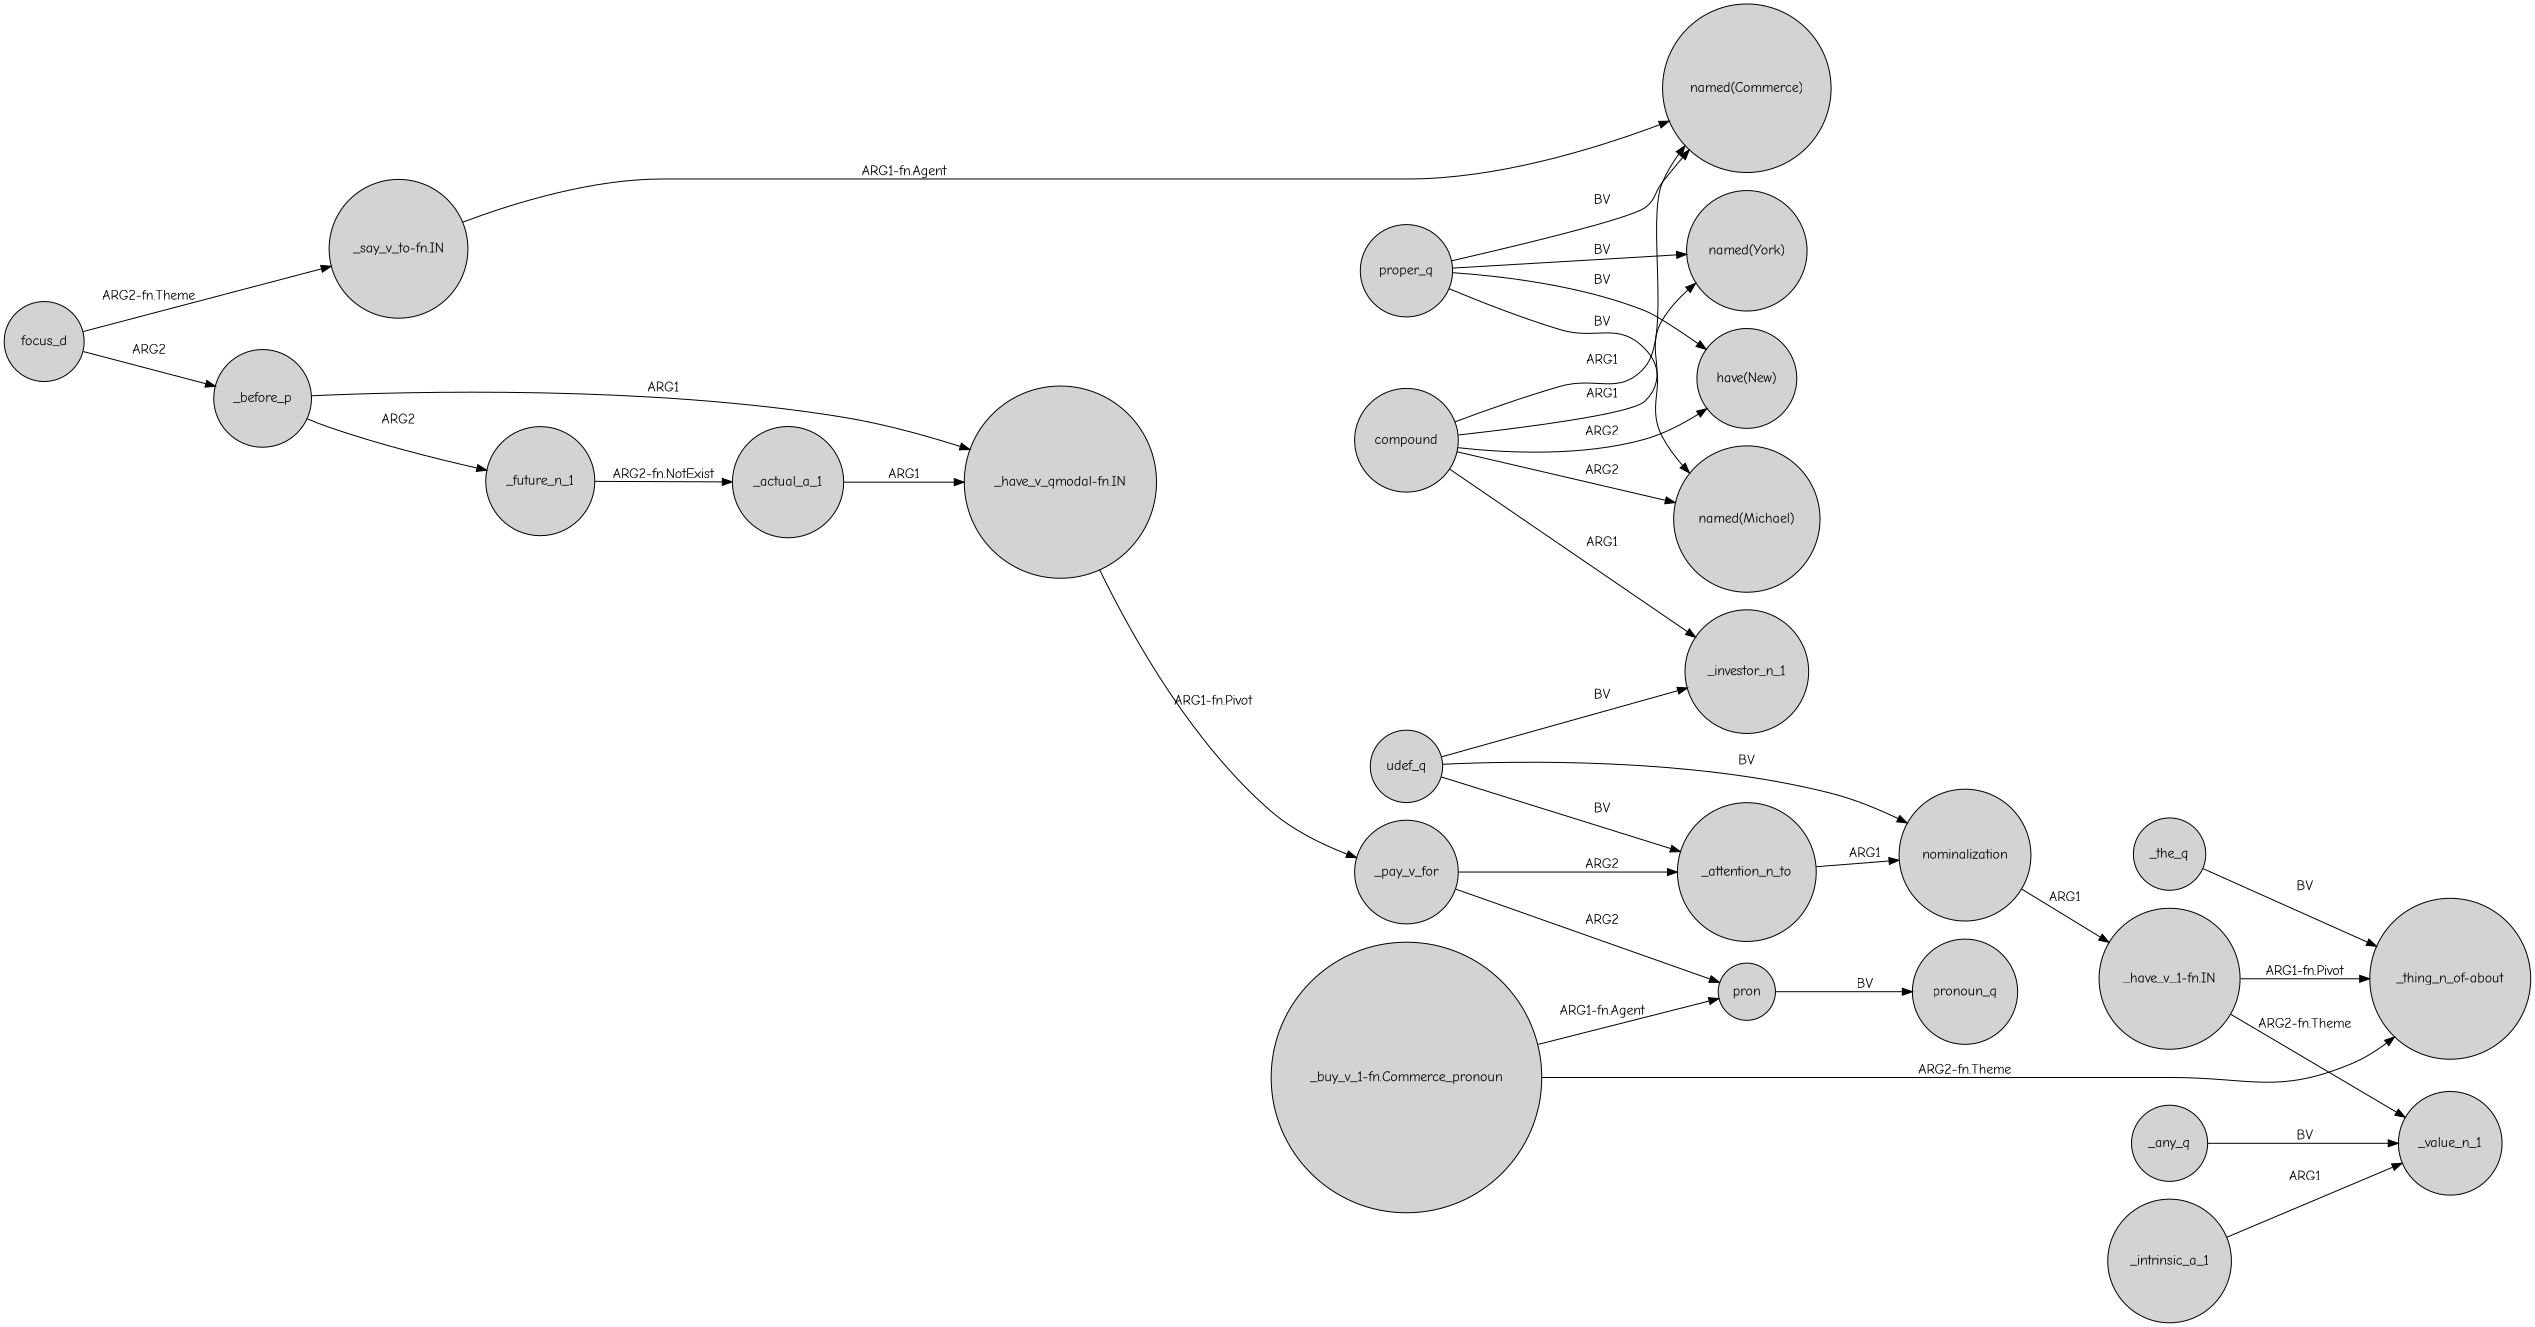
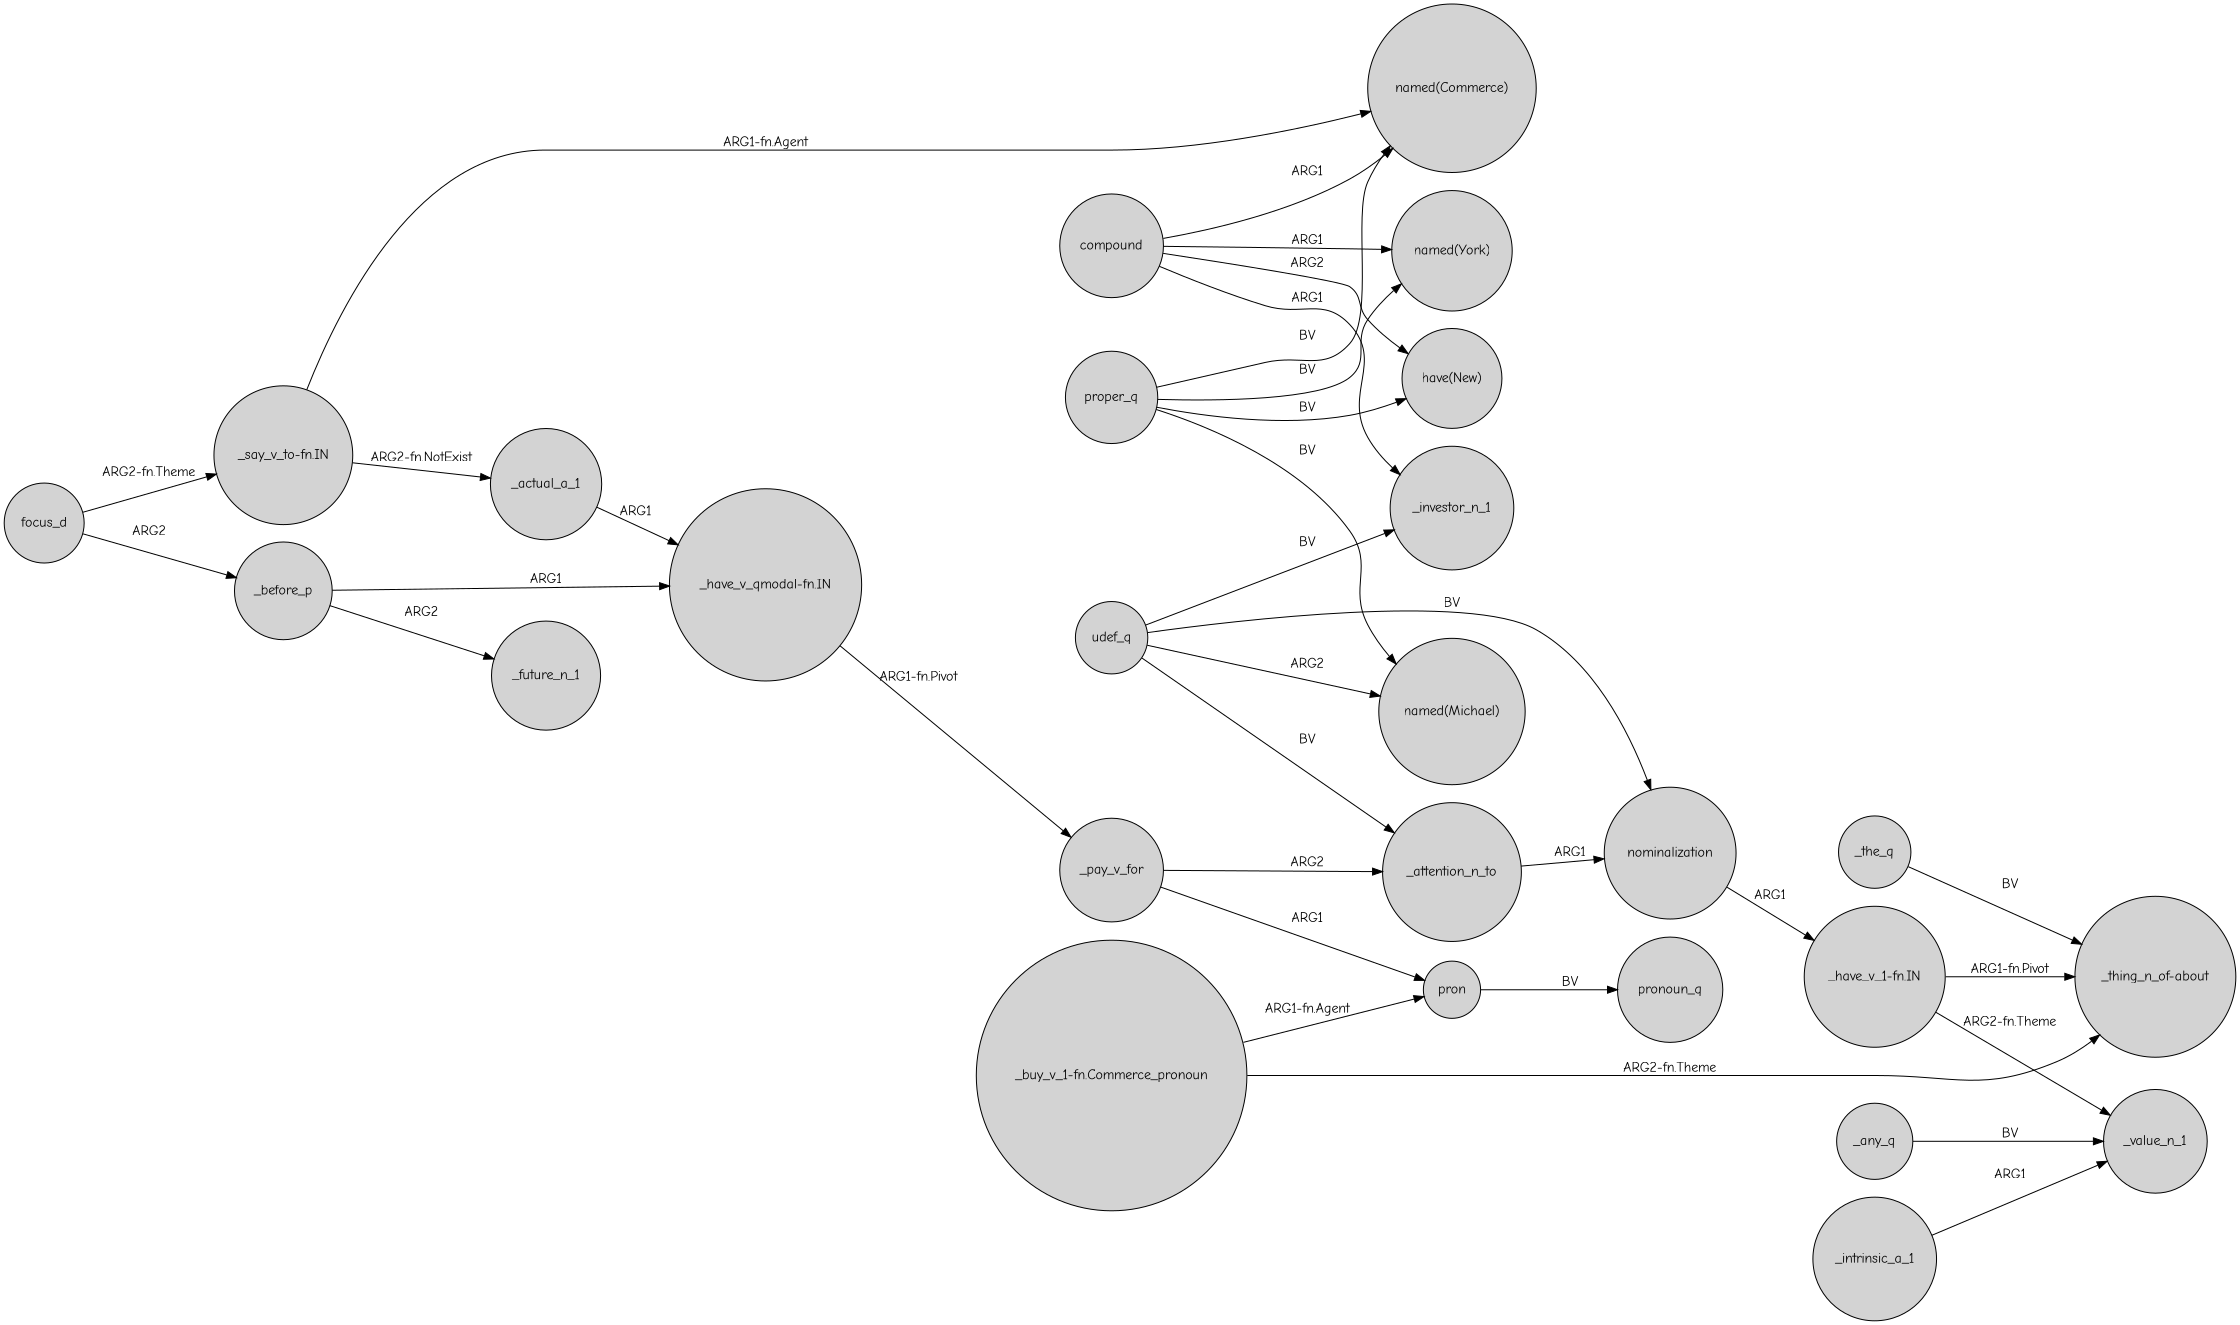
(1561, 476) -> (1259, 670)
(659, 482) -> (416, 470)
(1602, 920) -> (1307, 918)
